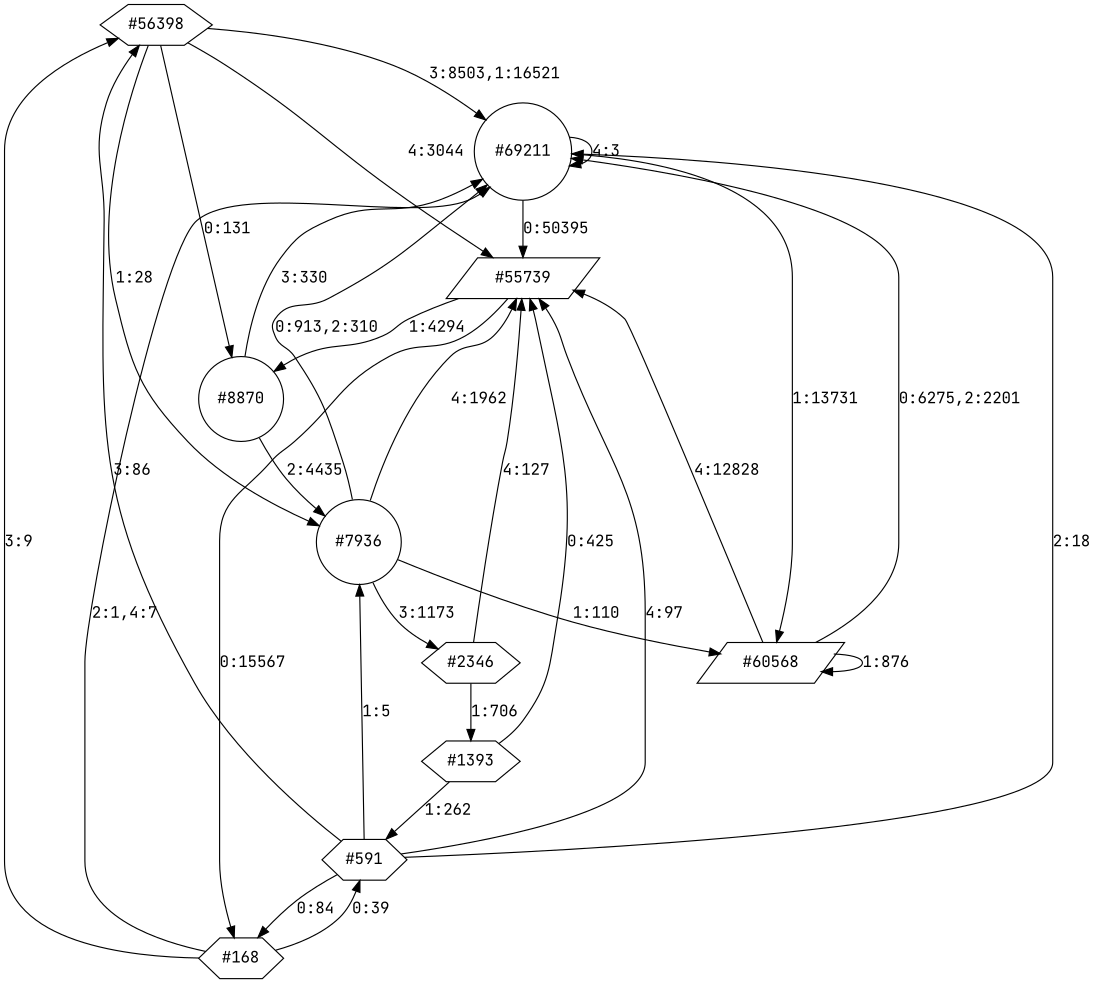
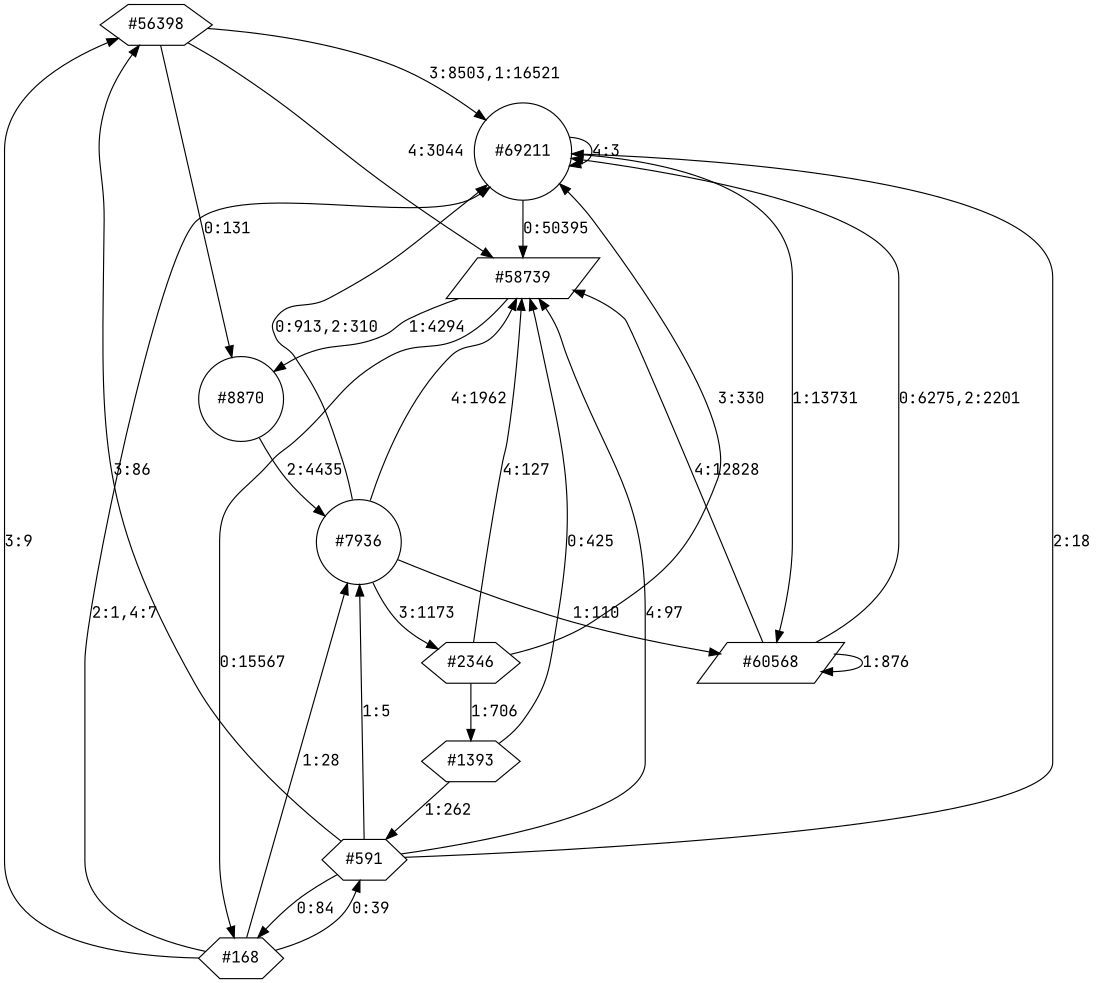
(321, 224) -> (720, 455)
(523, 278) -> (523, 278)
(121, 323) -> (295, 766)
